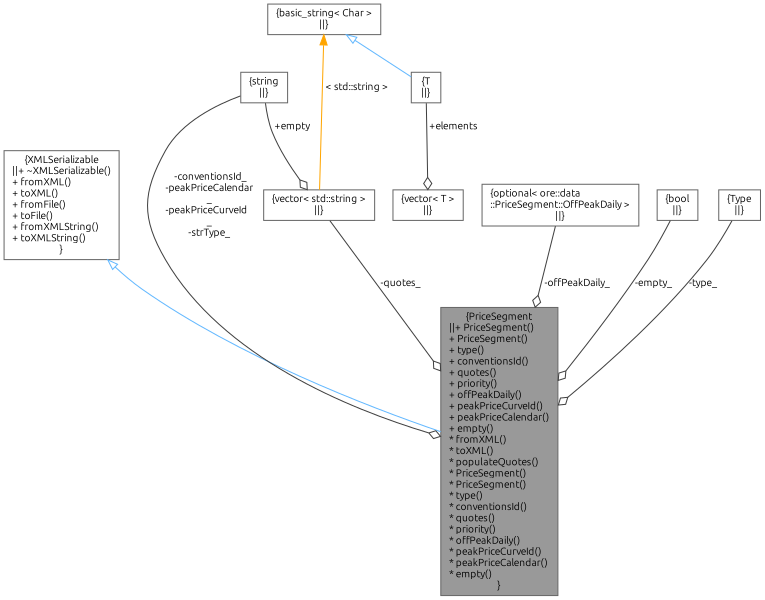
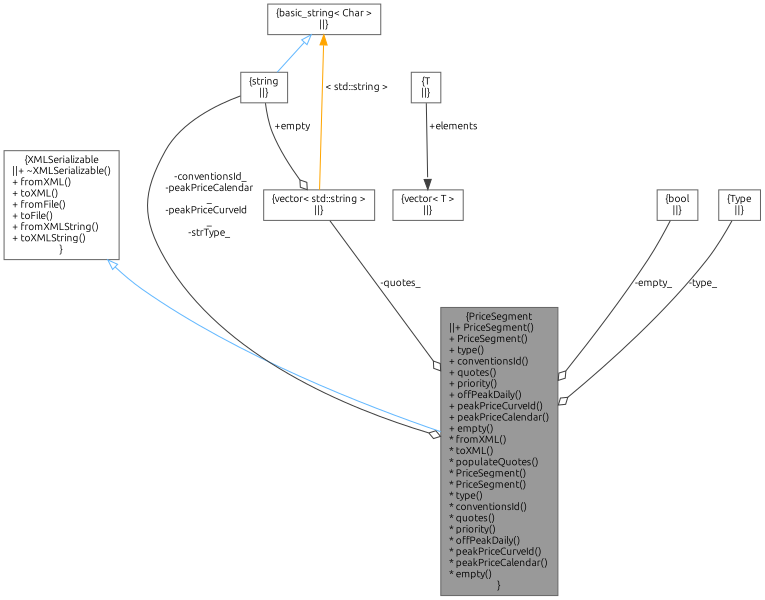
(383, 59) -> (291, 57)
(427, 140) -> (427, 140)
(560, 205) -> none
